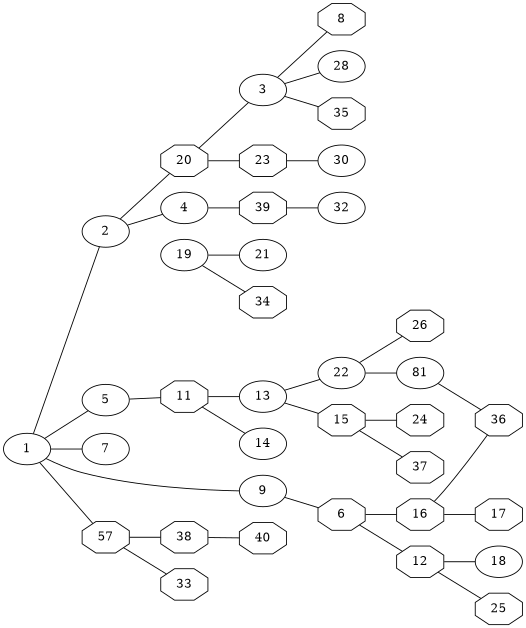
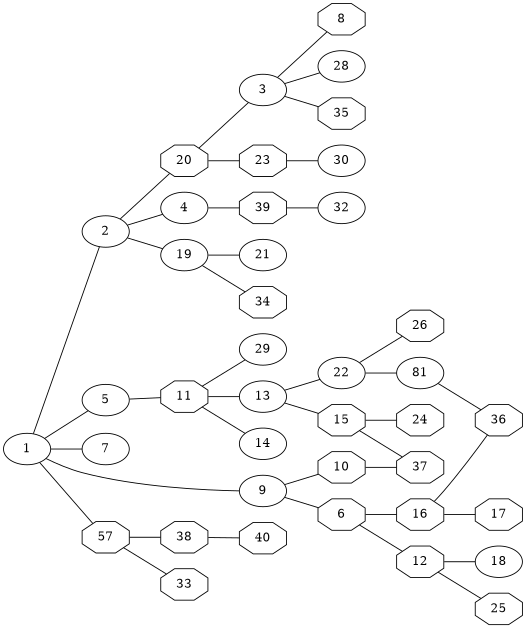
none -> (145, 243)
none -> (263, 349)
none -> (342, 467)
